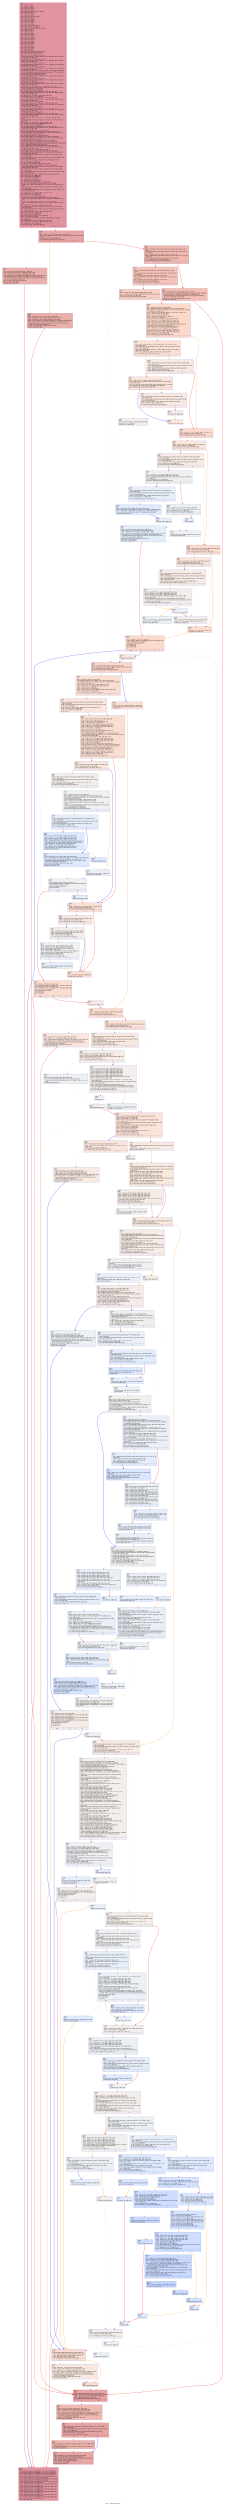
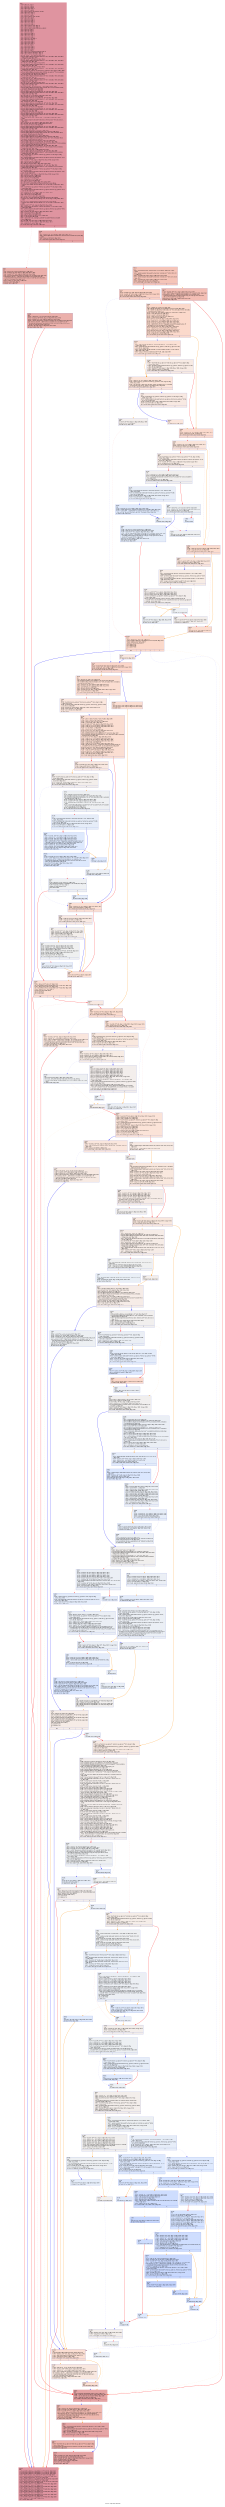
(166, 255) -> none
(175, 413) -> none
(173, 522) -> (173, 522)
(127, 1381) -> (127, 1381)
(163, 1599) -> none
(133, 1679) -> (133, 1679)
